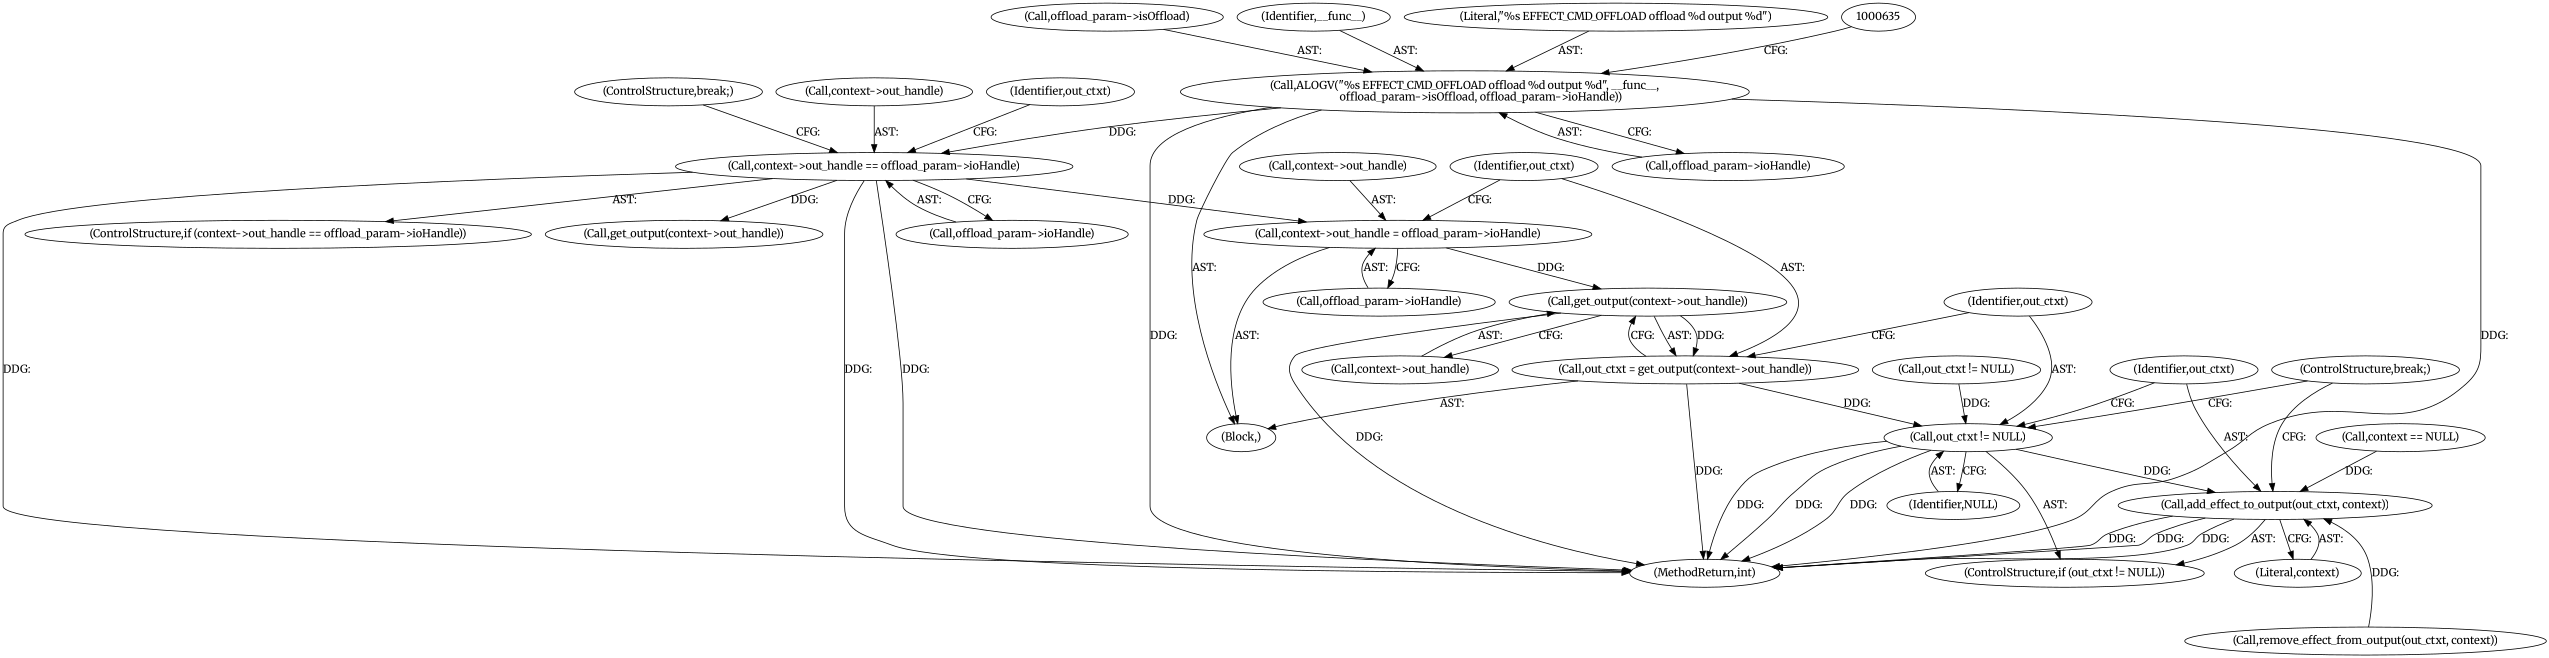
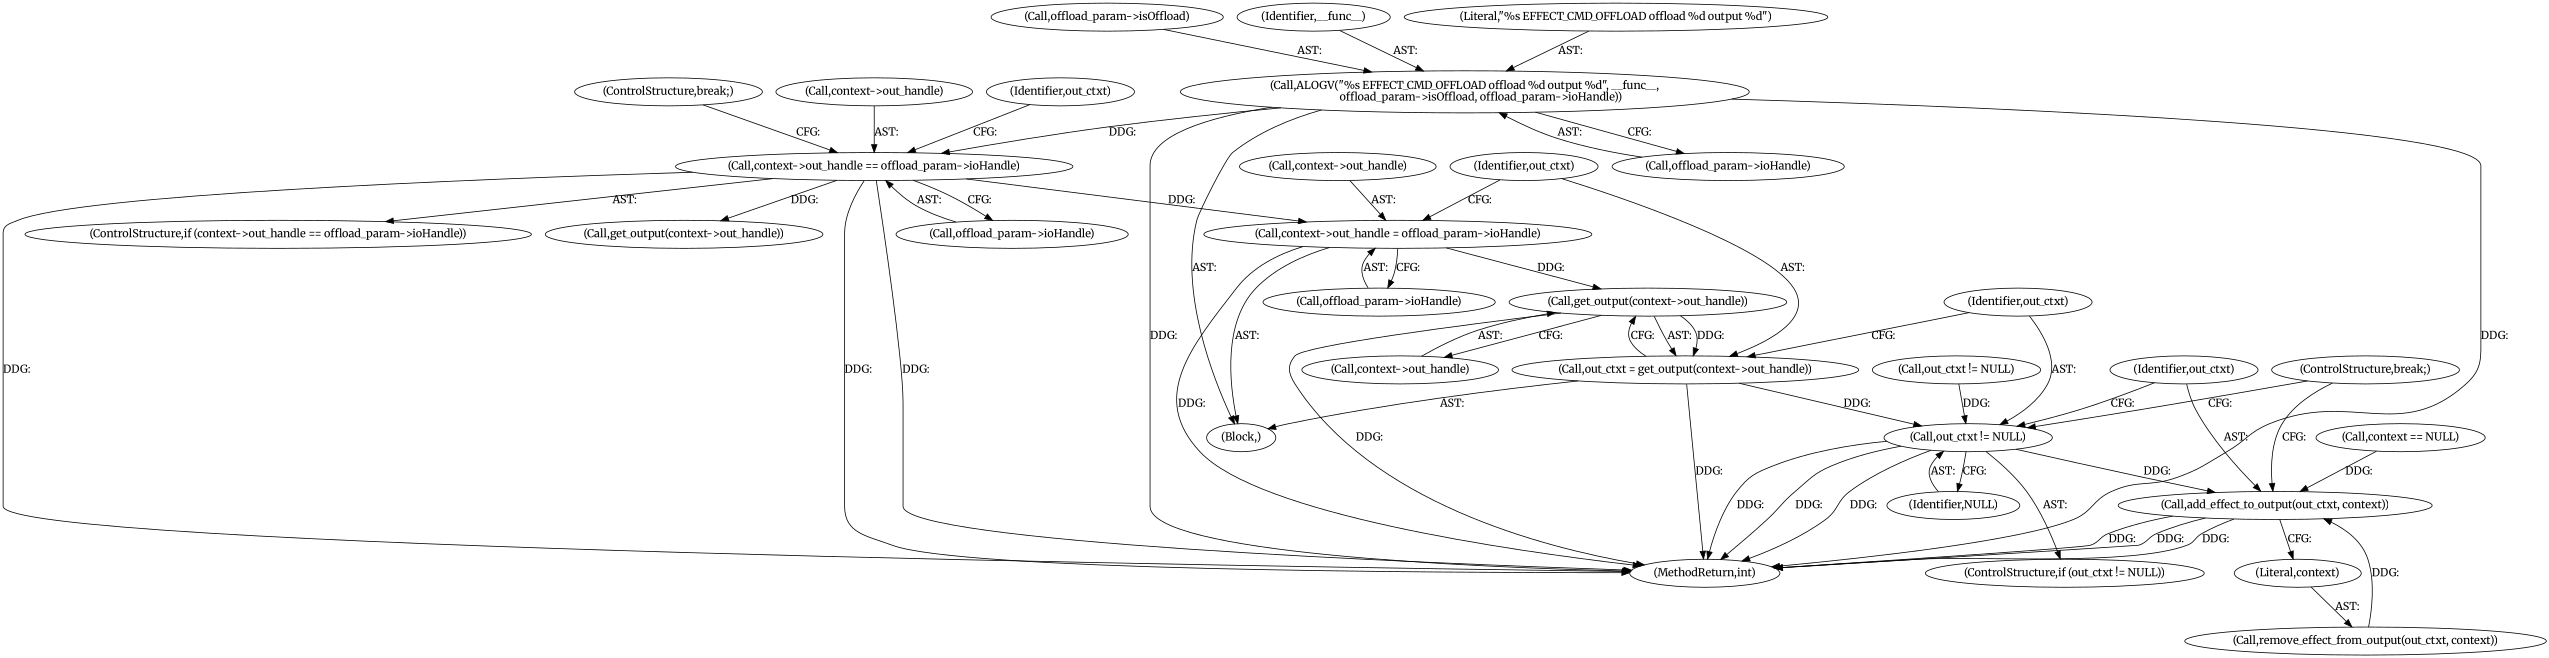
(1879, 17) -> none
none -> (1281, 496)
(2319, 542) -> (2329, 604)
(2229, 548) -> none
